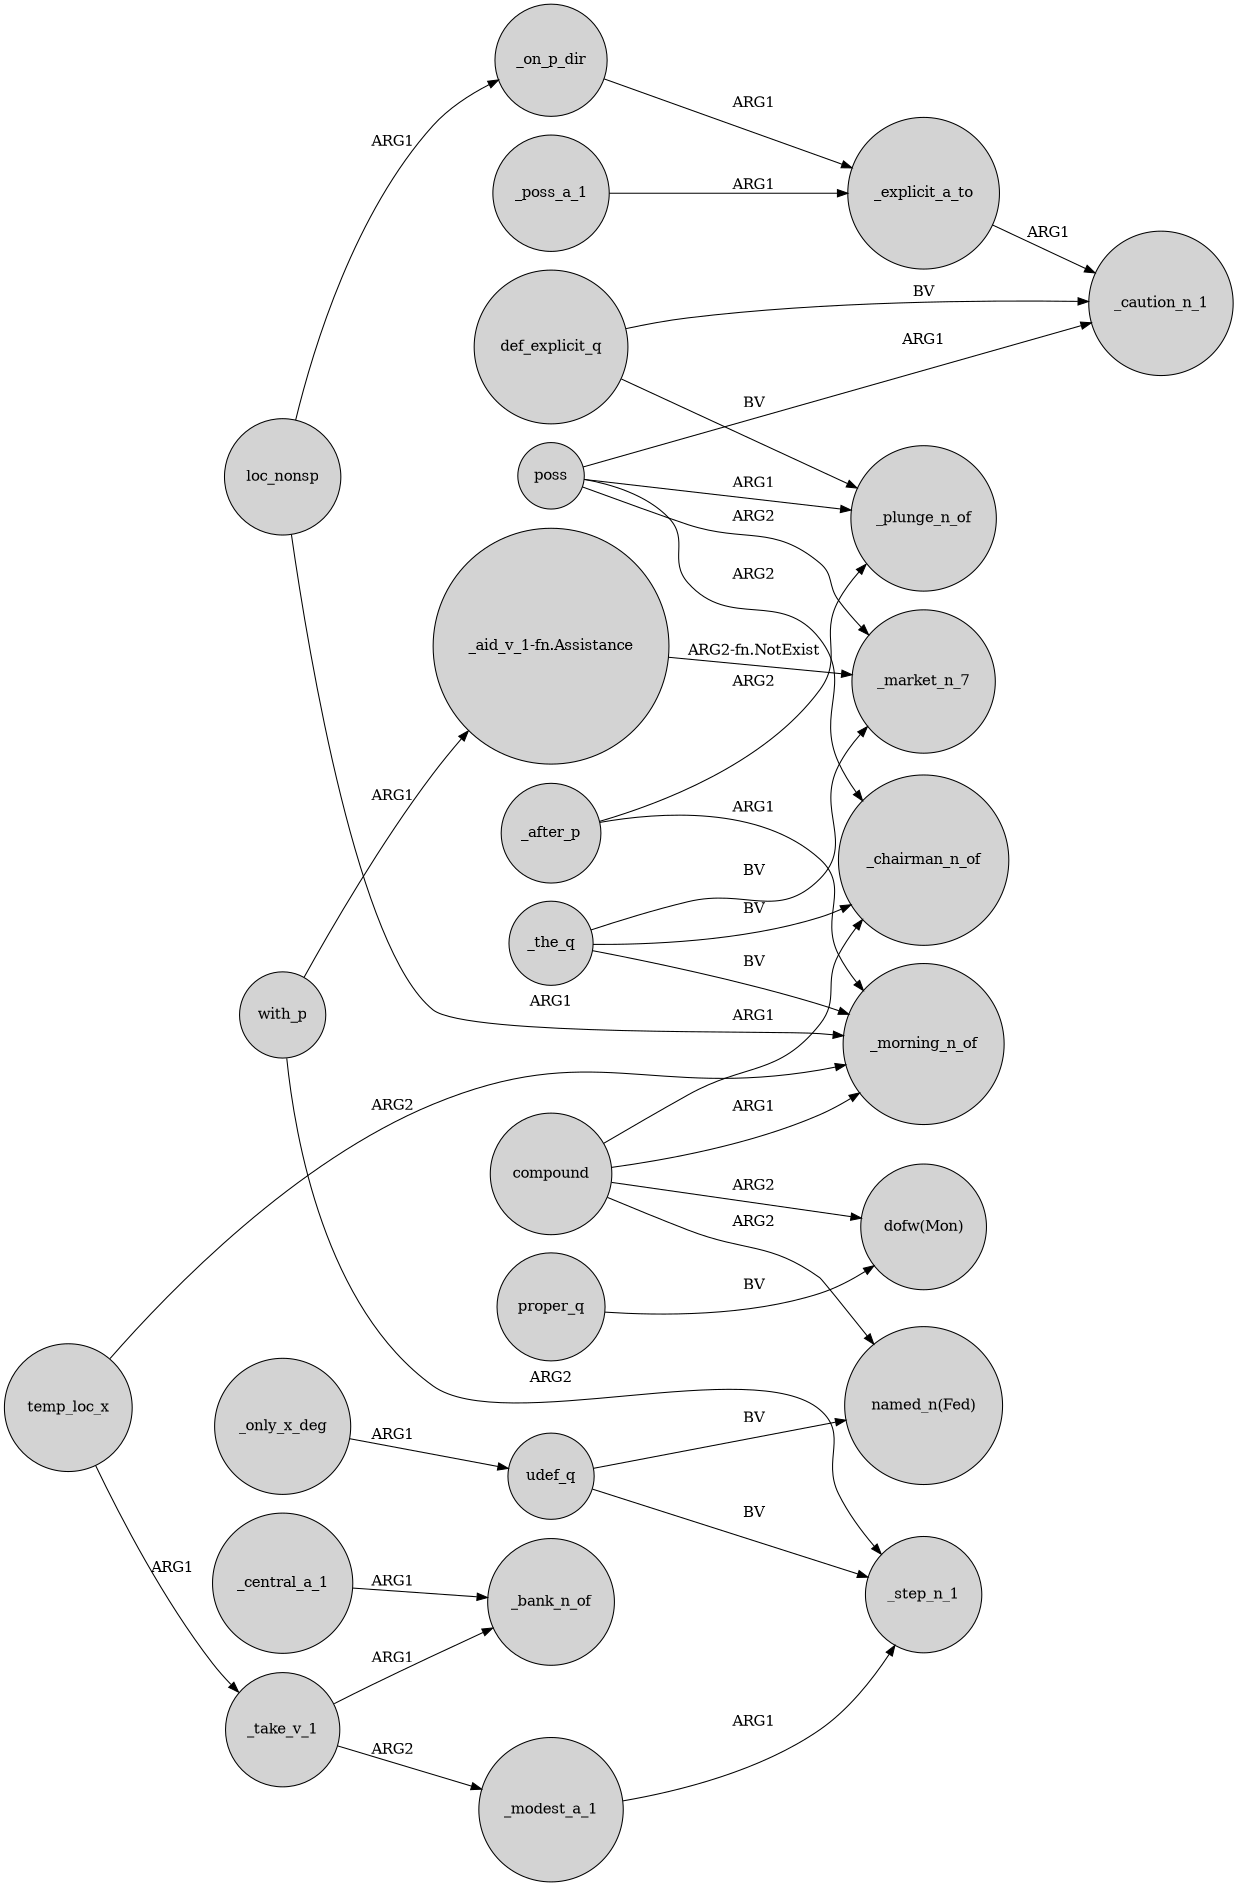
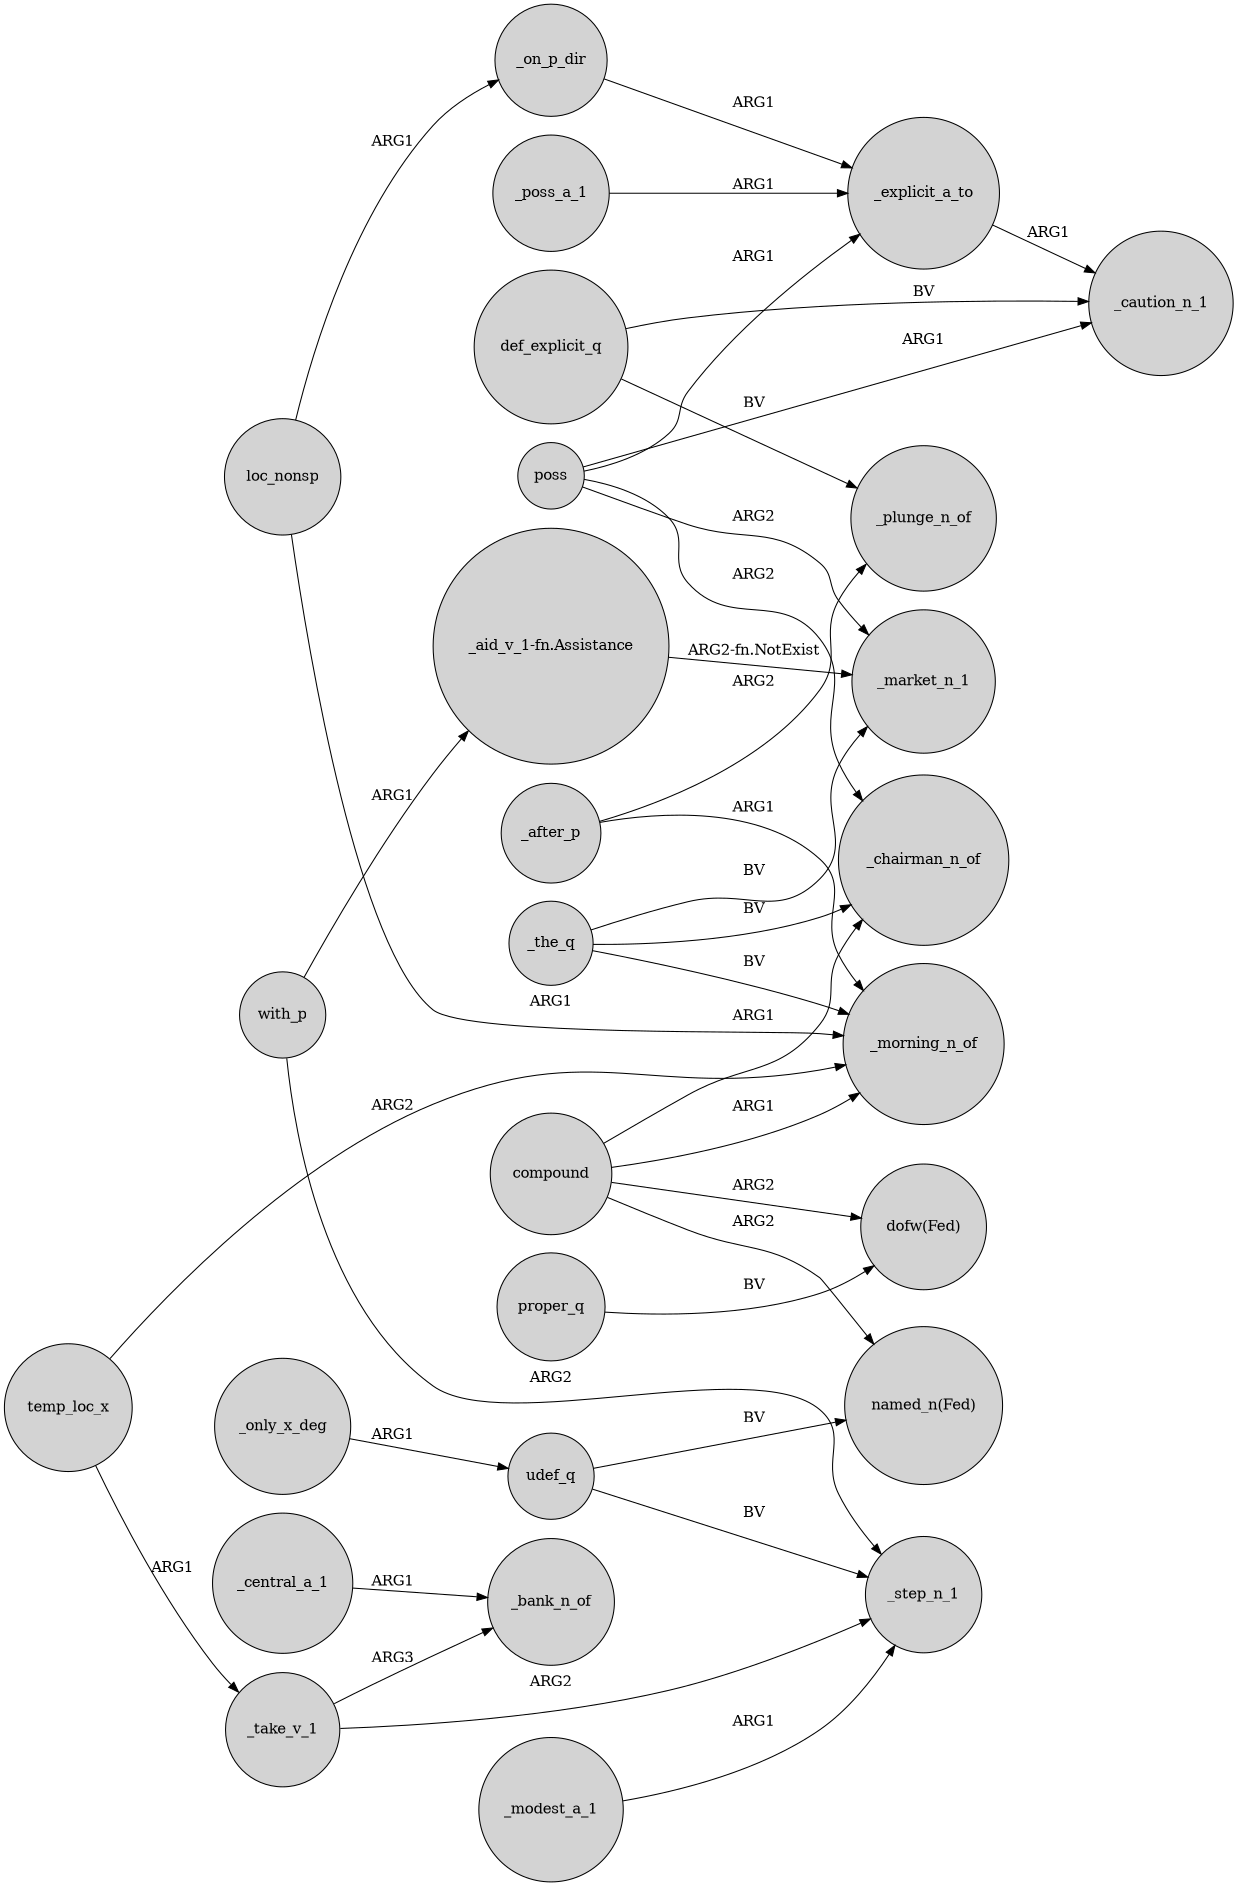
(712, 494) -> (714, 360)
(924, 682) -> (924, 682)
(924, 1227) -> (924, 1227)
(393, 1659) -> (393, 1659)
(405, 1766) -> (606, 1703)
